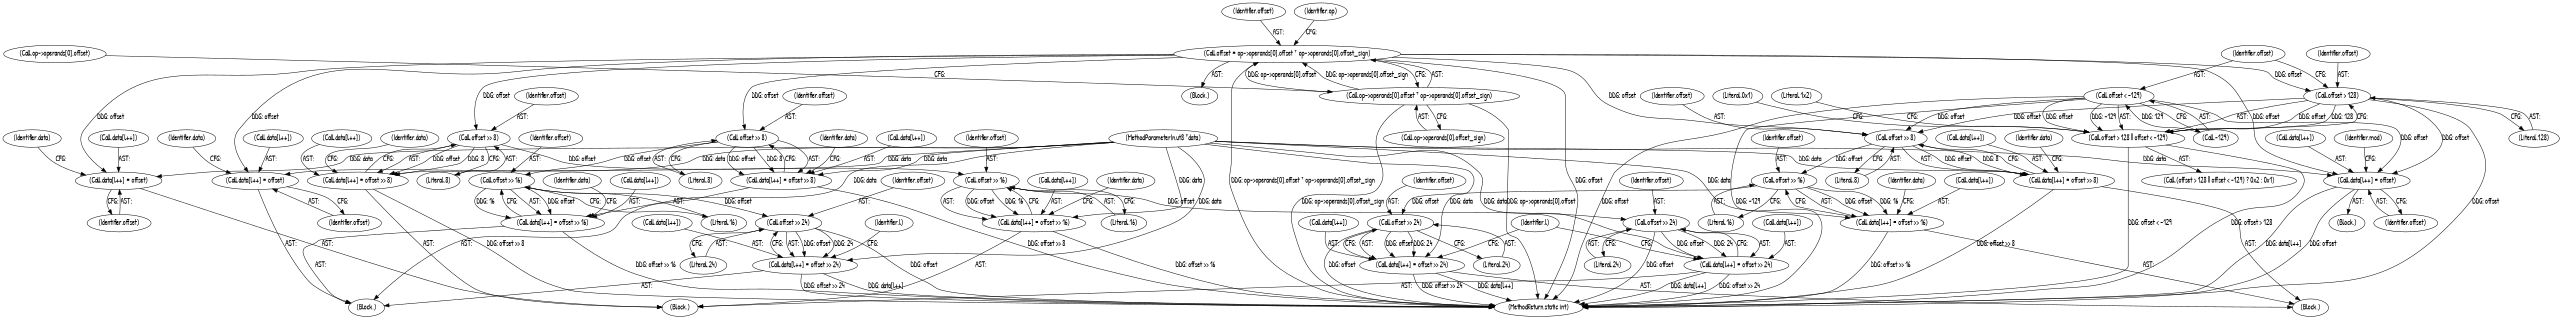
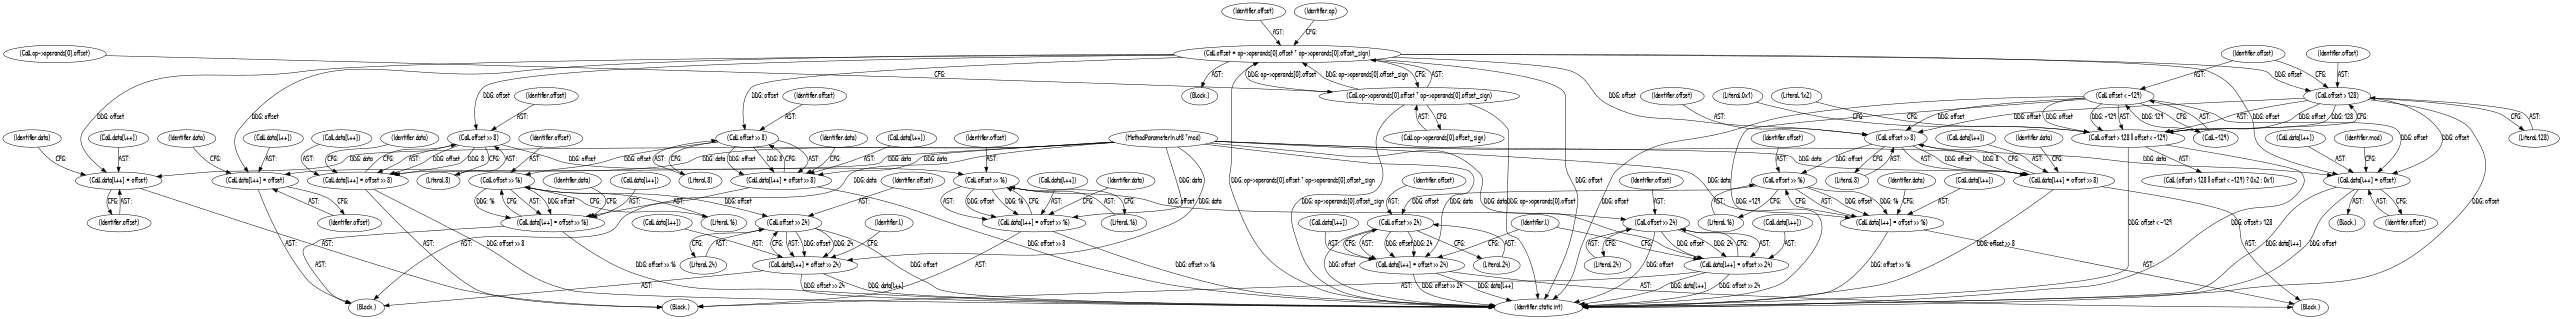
(1163, 139) -> (1163, 139)
(1539, 308) -> (1539, 308)
